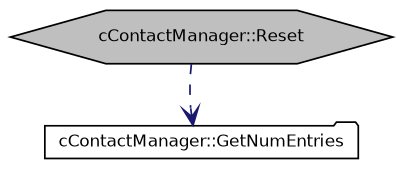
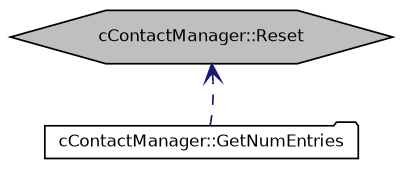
(190, 86) -> (213, 103)
